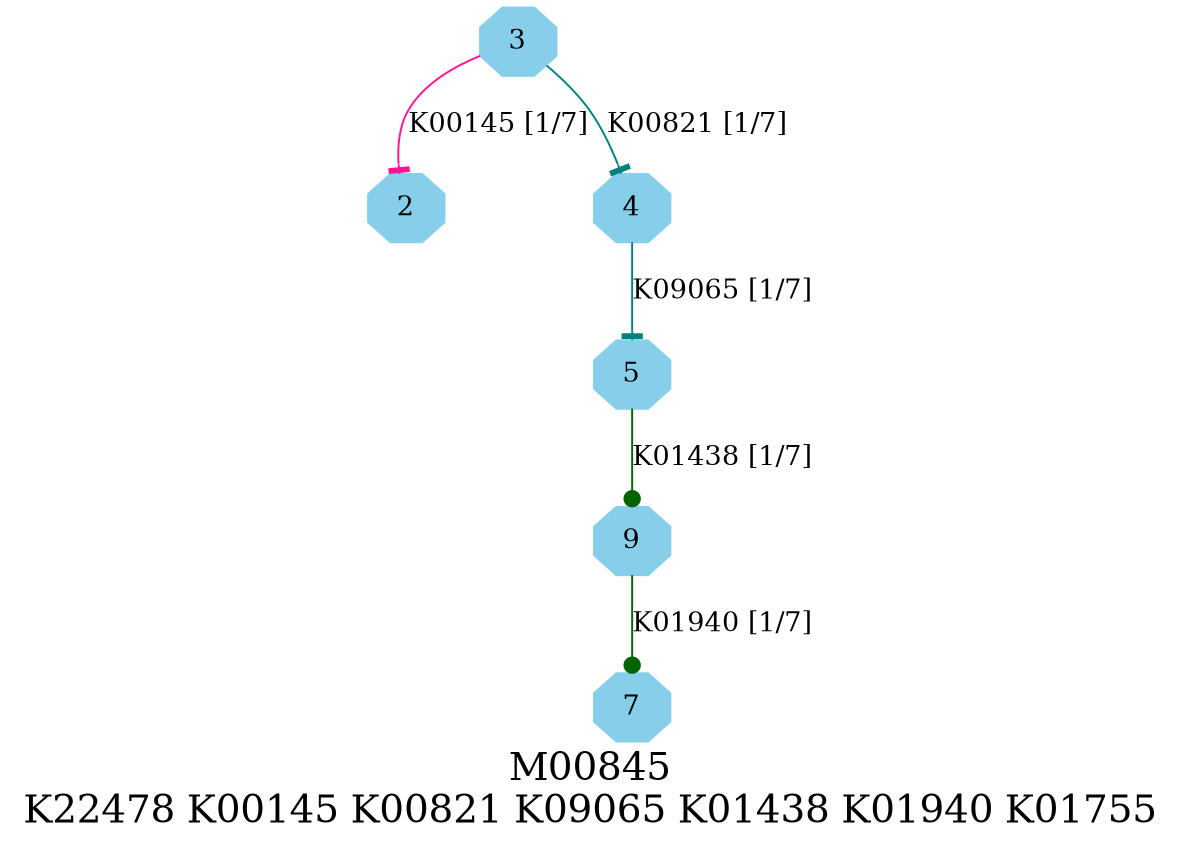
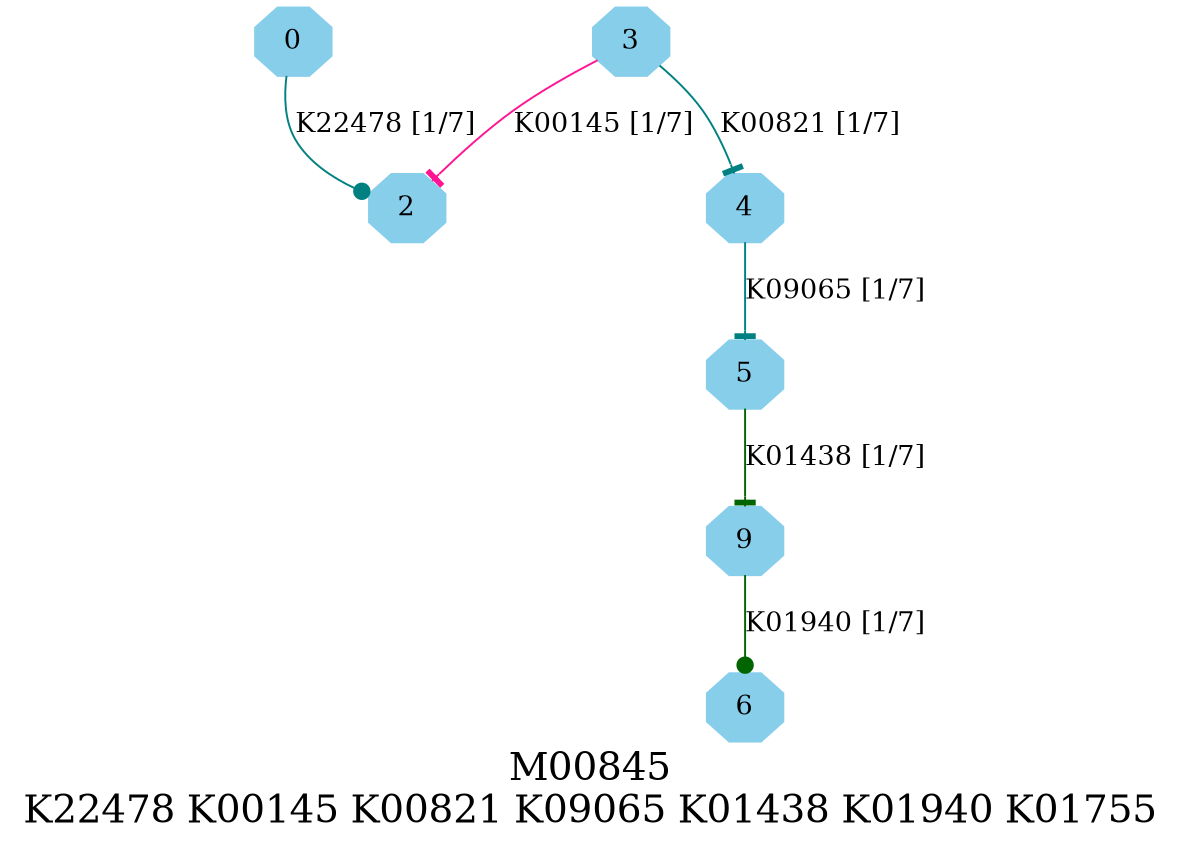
none -> (293, 42)
(632, 450) -> (745, 453)
(632, 707) -> (745, 707)
